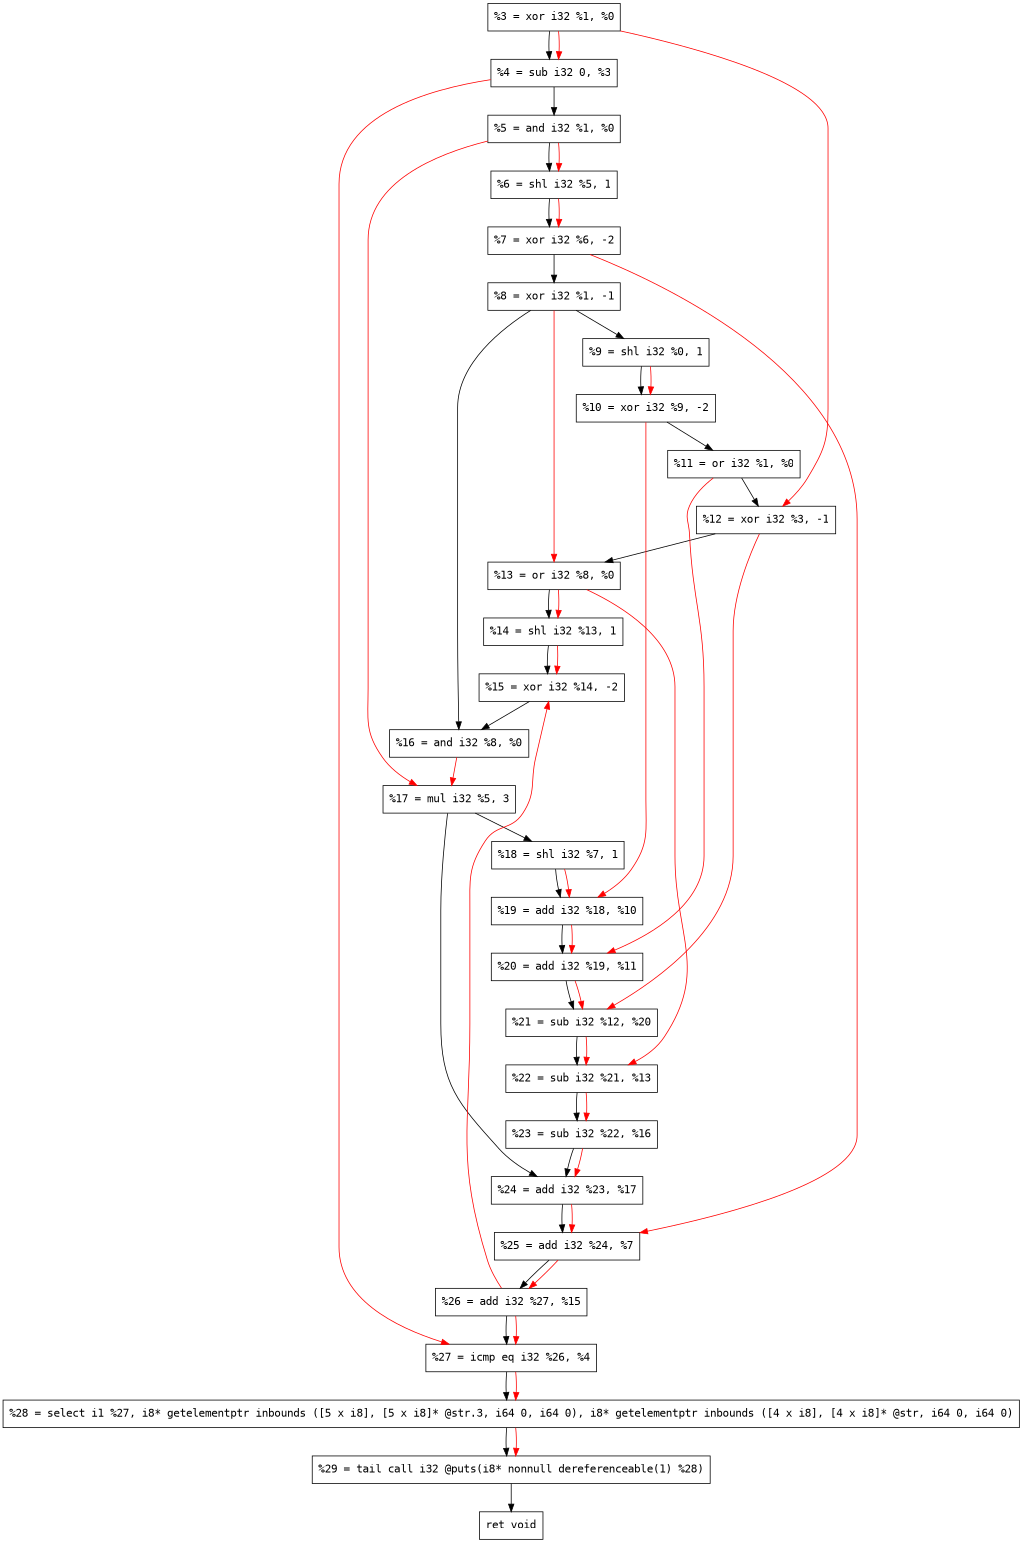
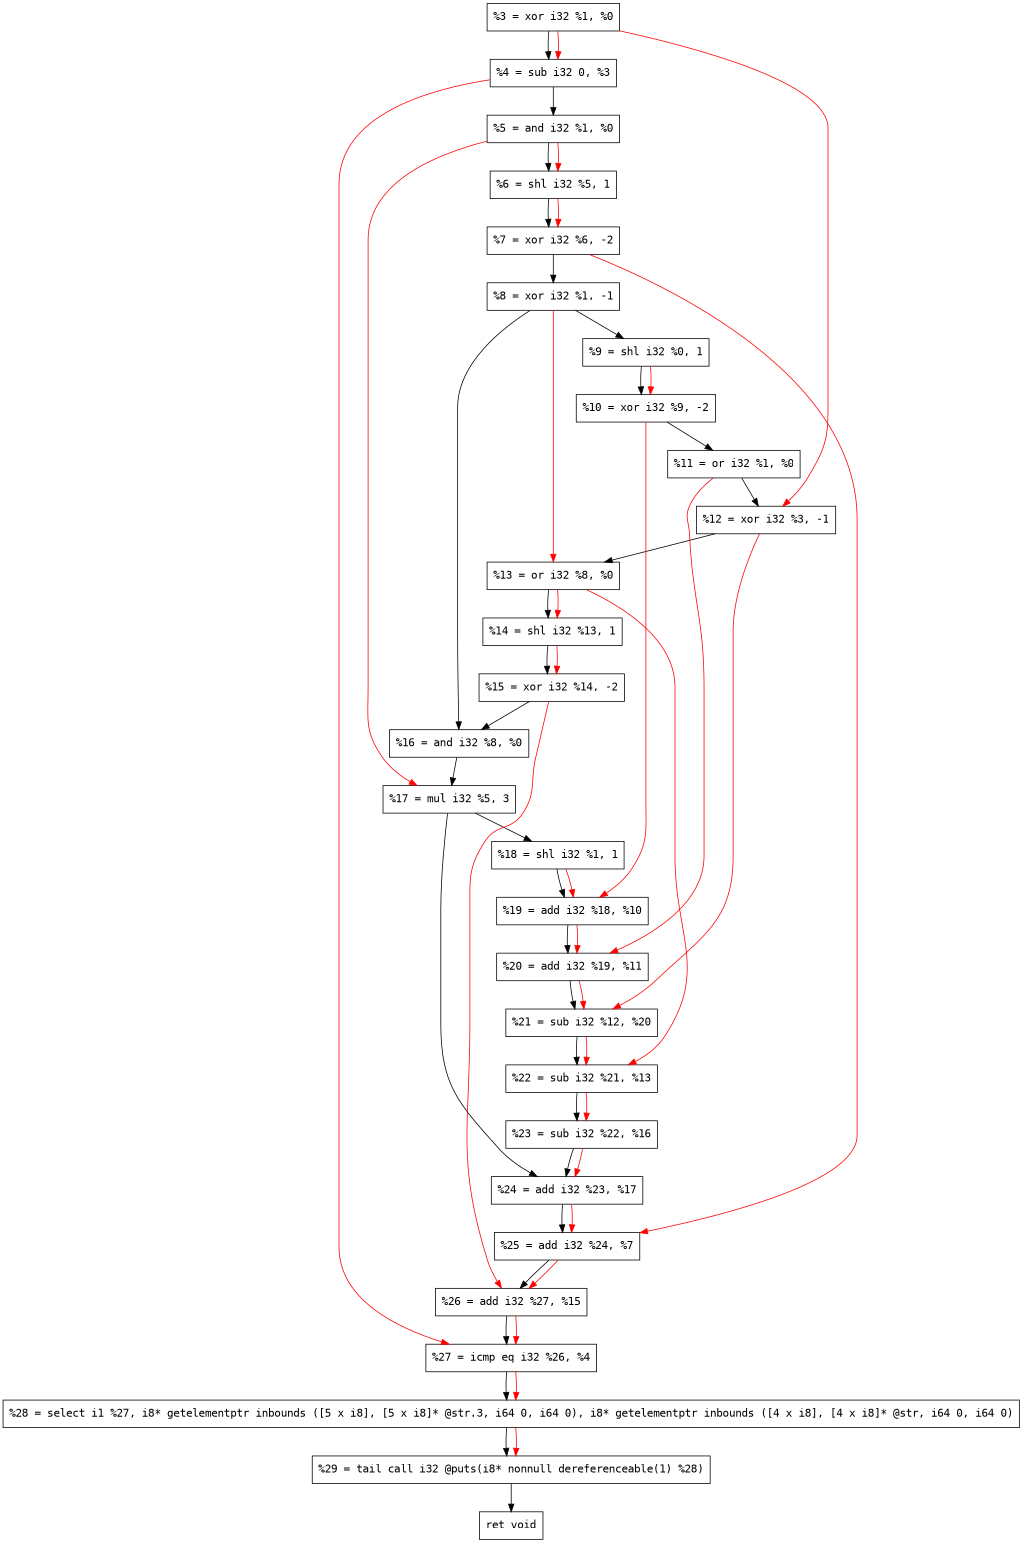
(455, 768) -> (455, 768)
(558, 855) -> (558, 855)
(470, 988) -> (470, 980)
